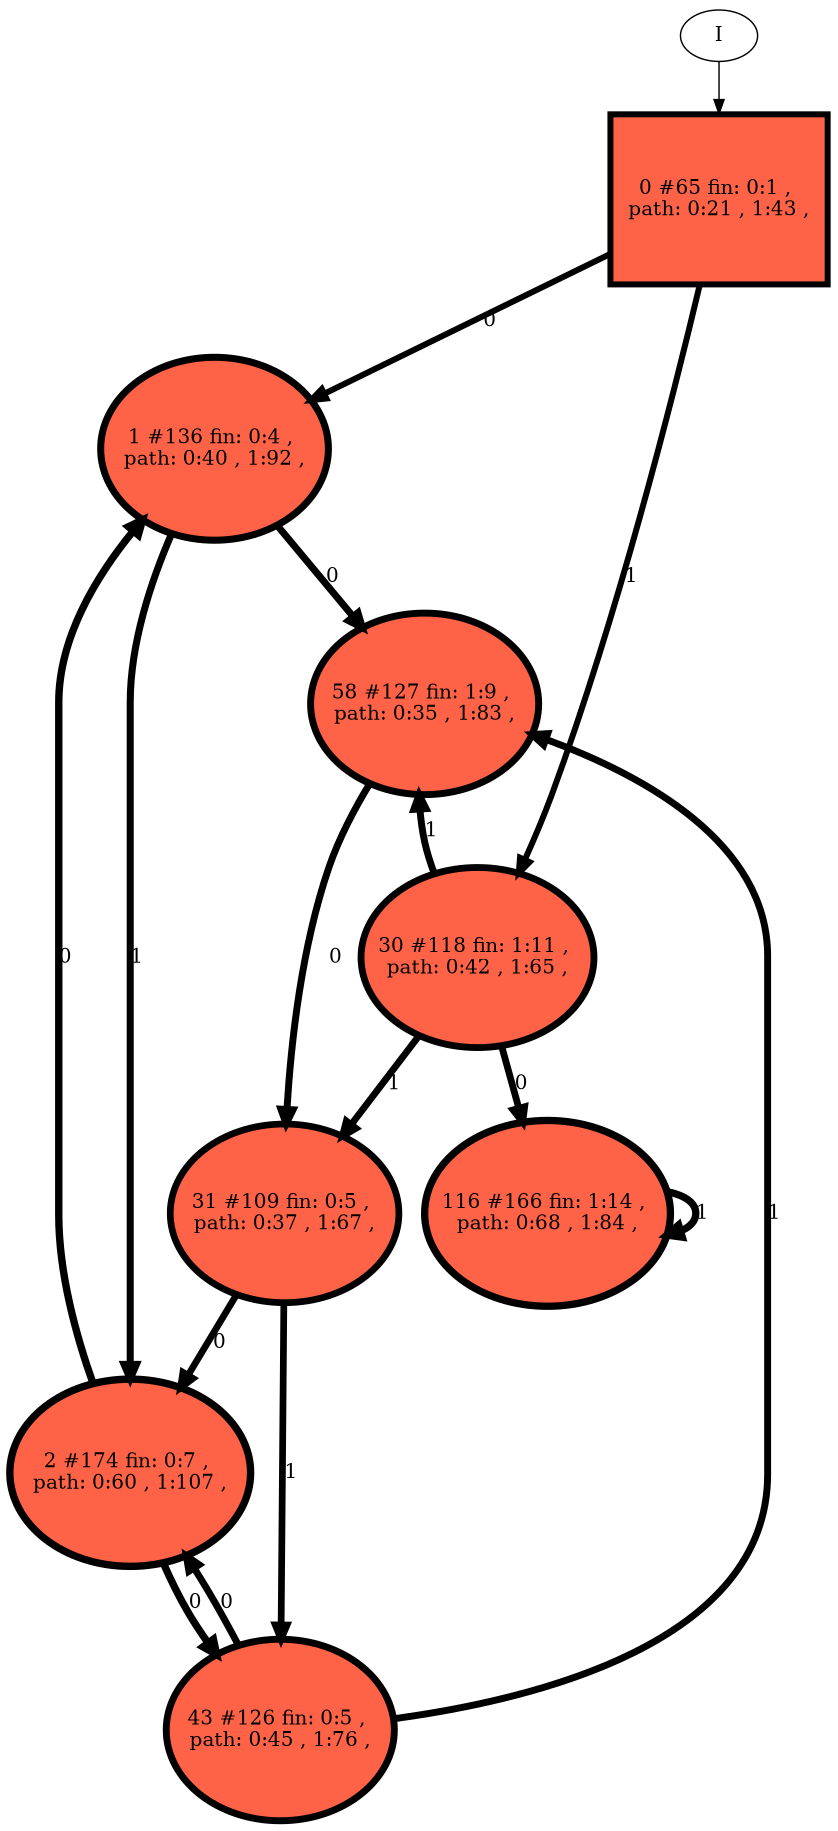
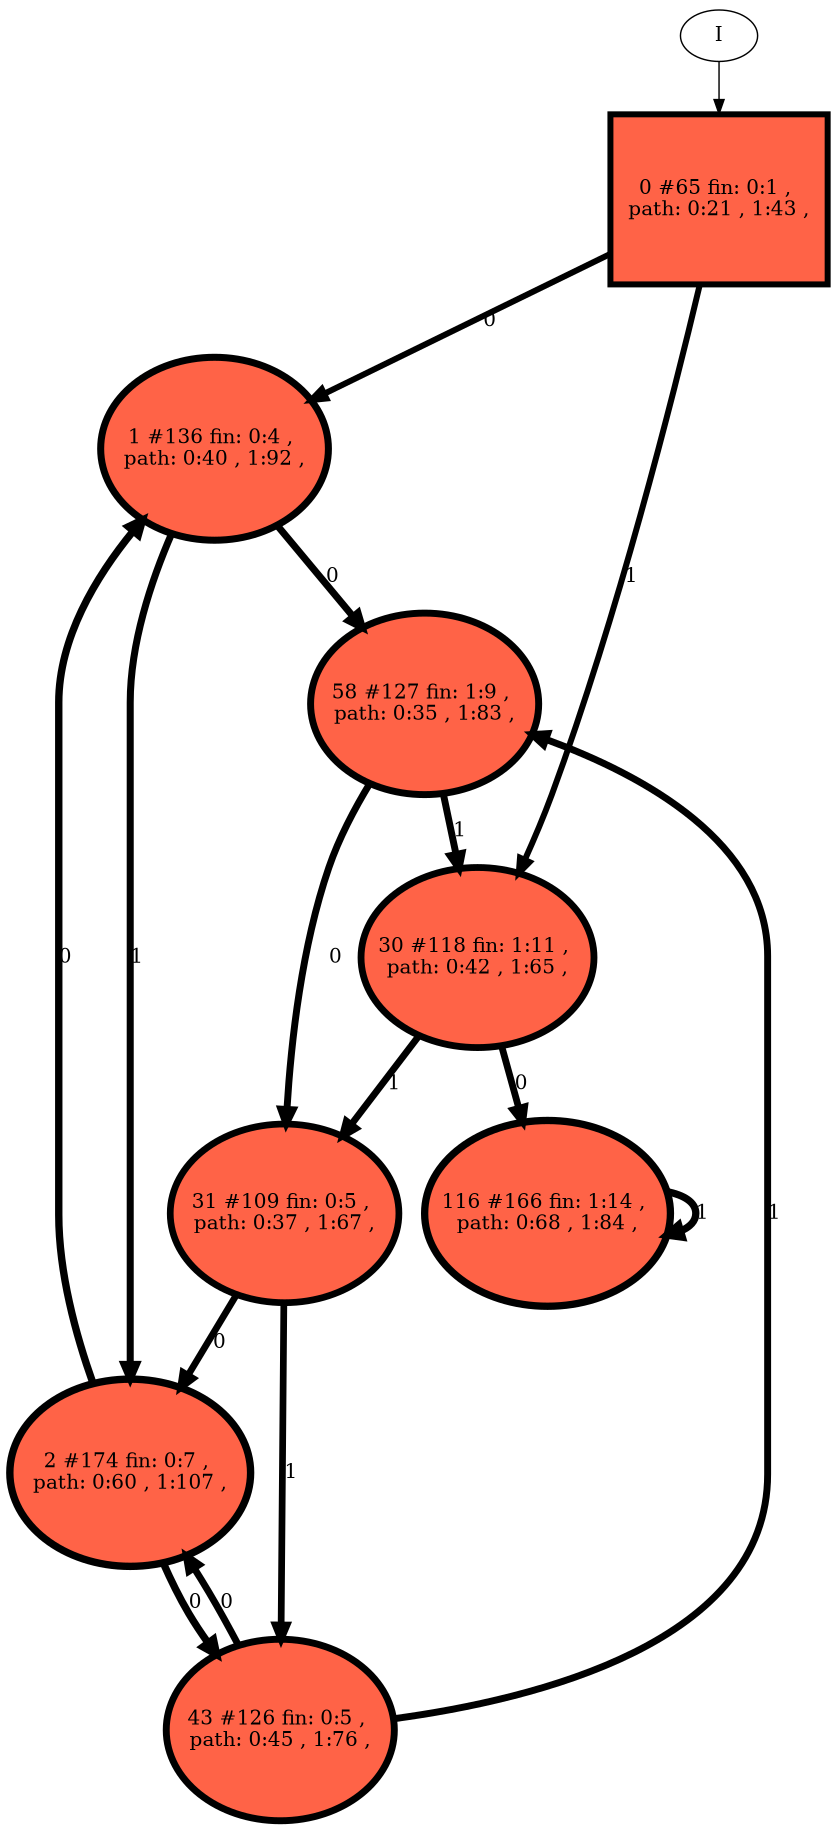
(425, 842) -> (450, 824)
